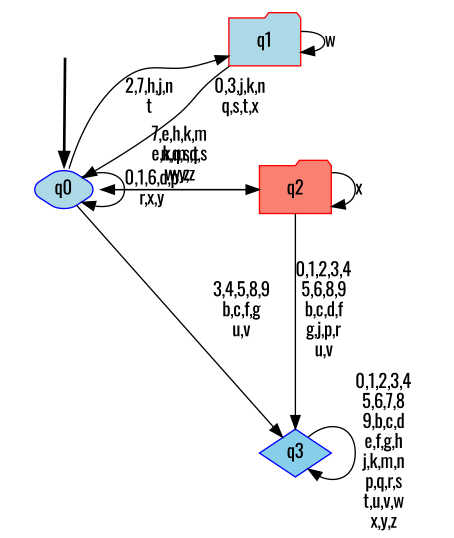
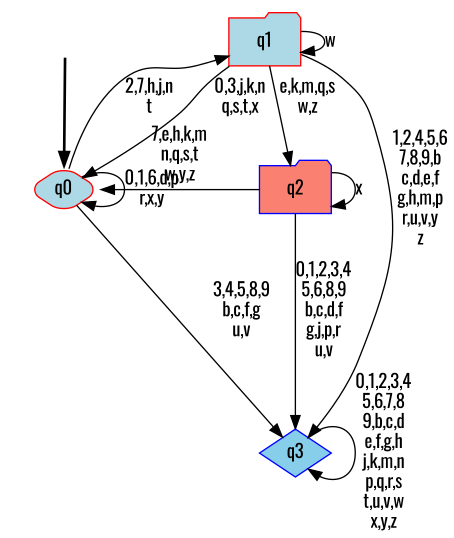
(64, 190) -> (64, 190)
(174, 190) -> (279, 109)
(295, 190) -> (295, 190)
none -> (392, 231)
